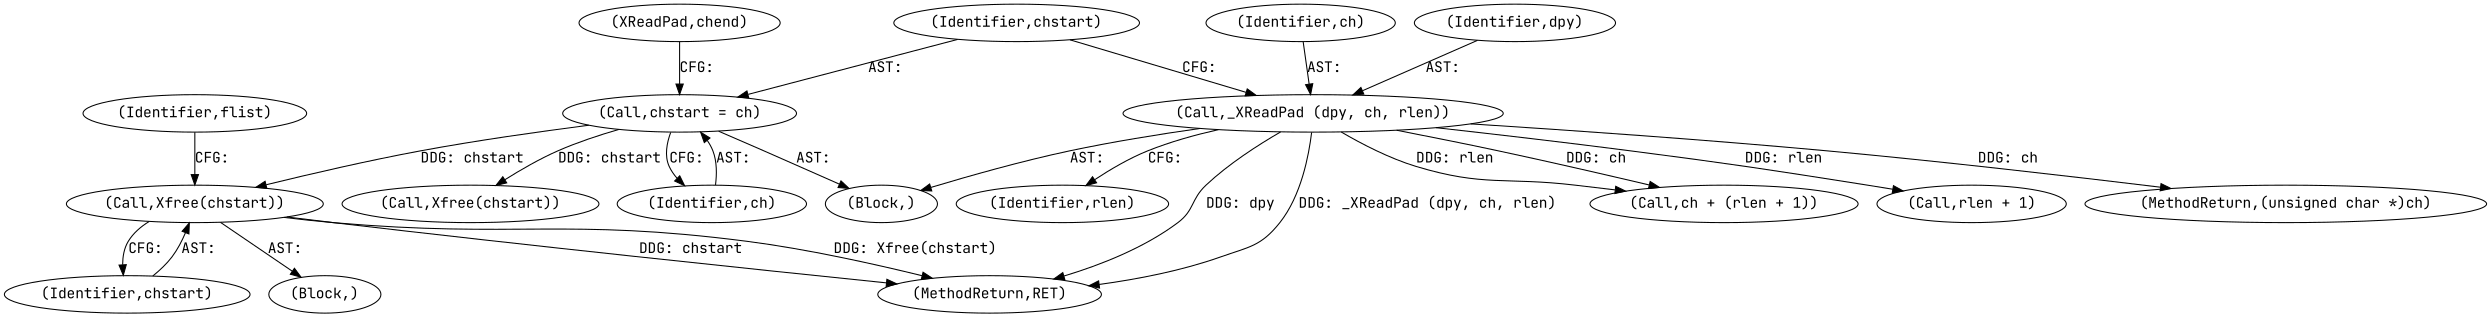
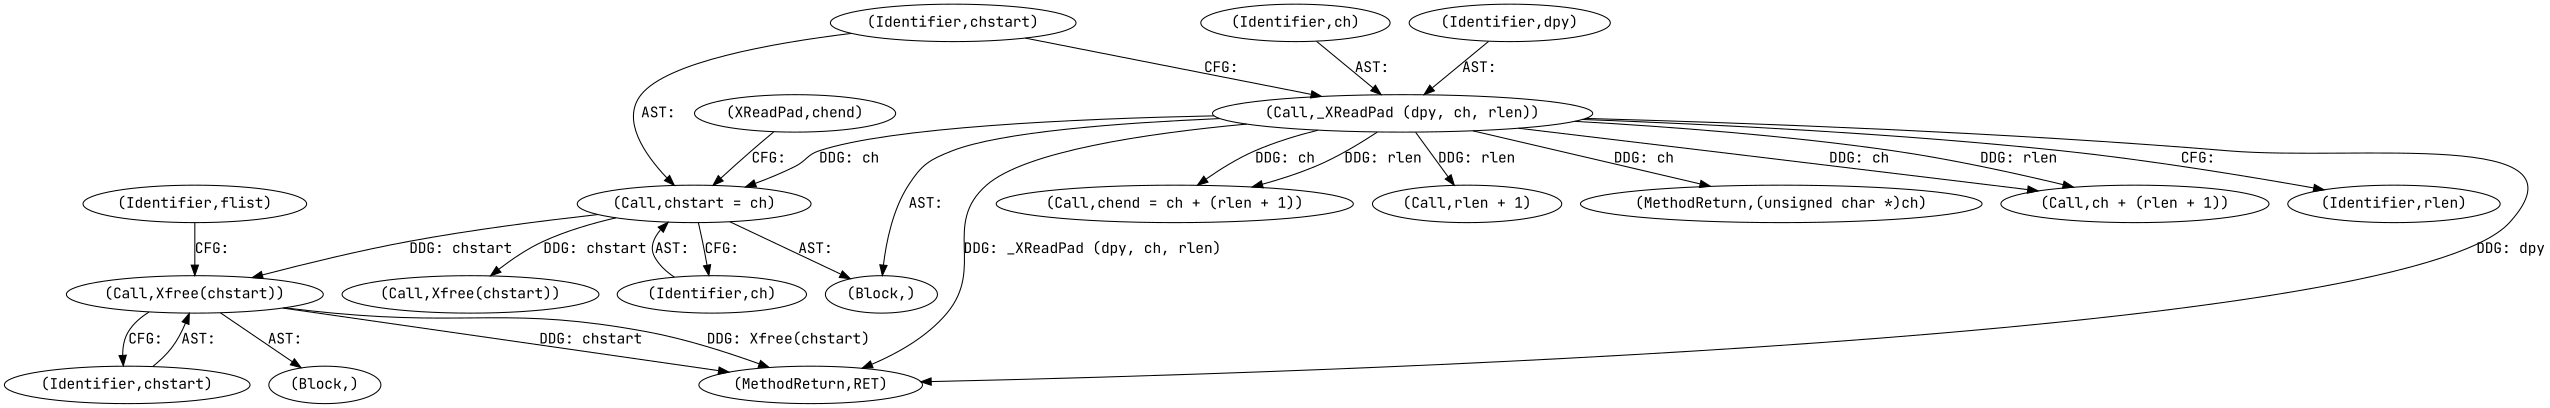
none -> (980, 127)
none -> (1175, 204)
